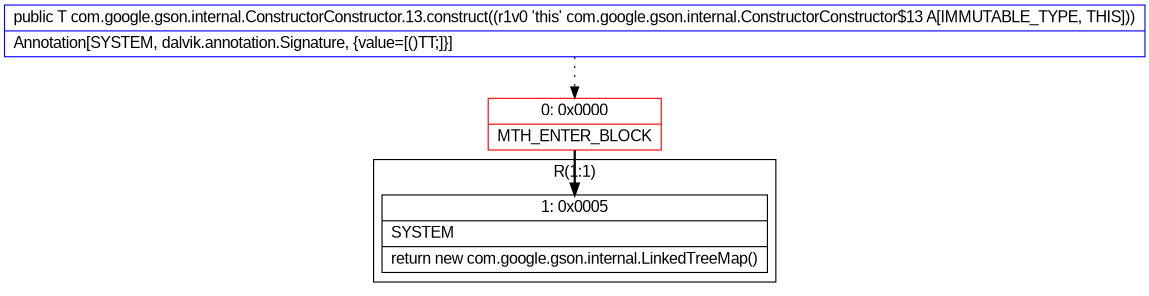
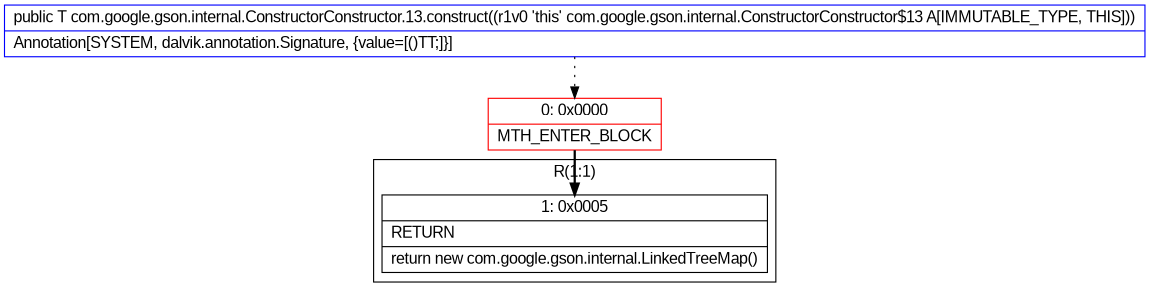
(423, 233) -> (423, 233)
